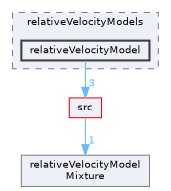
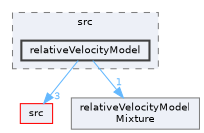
(85, 22) -> (85, 22)
(85, 131) -> (105, 75)
